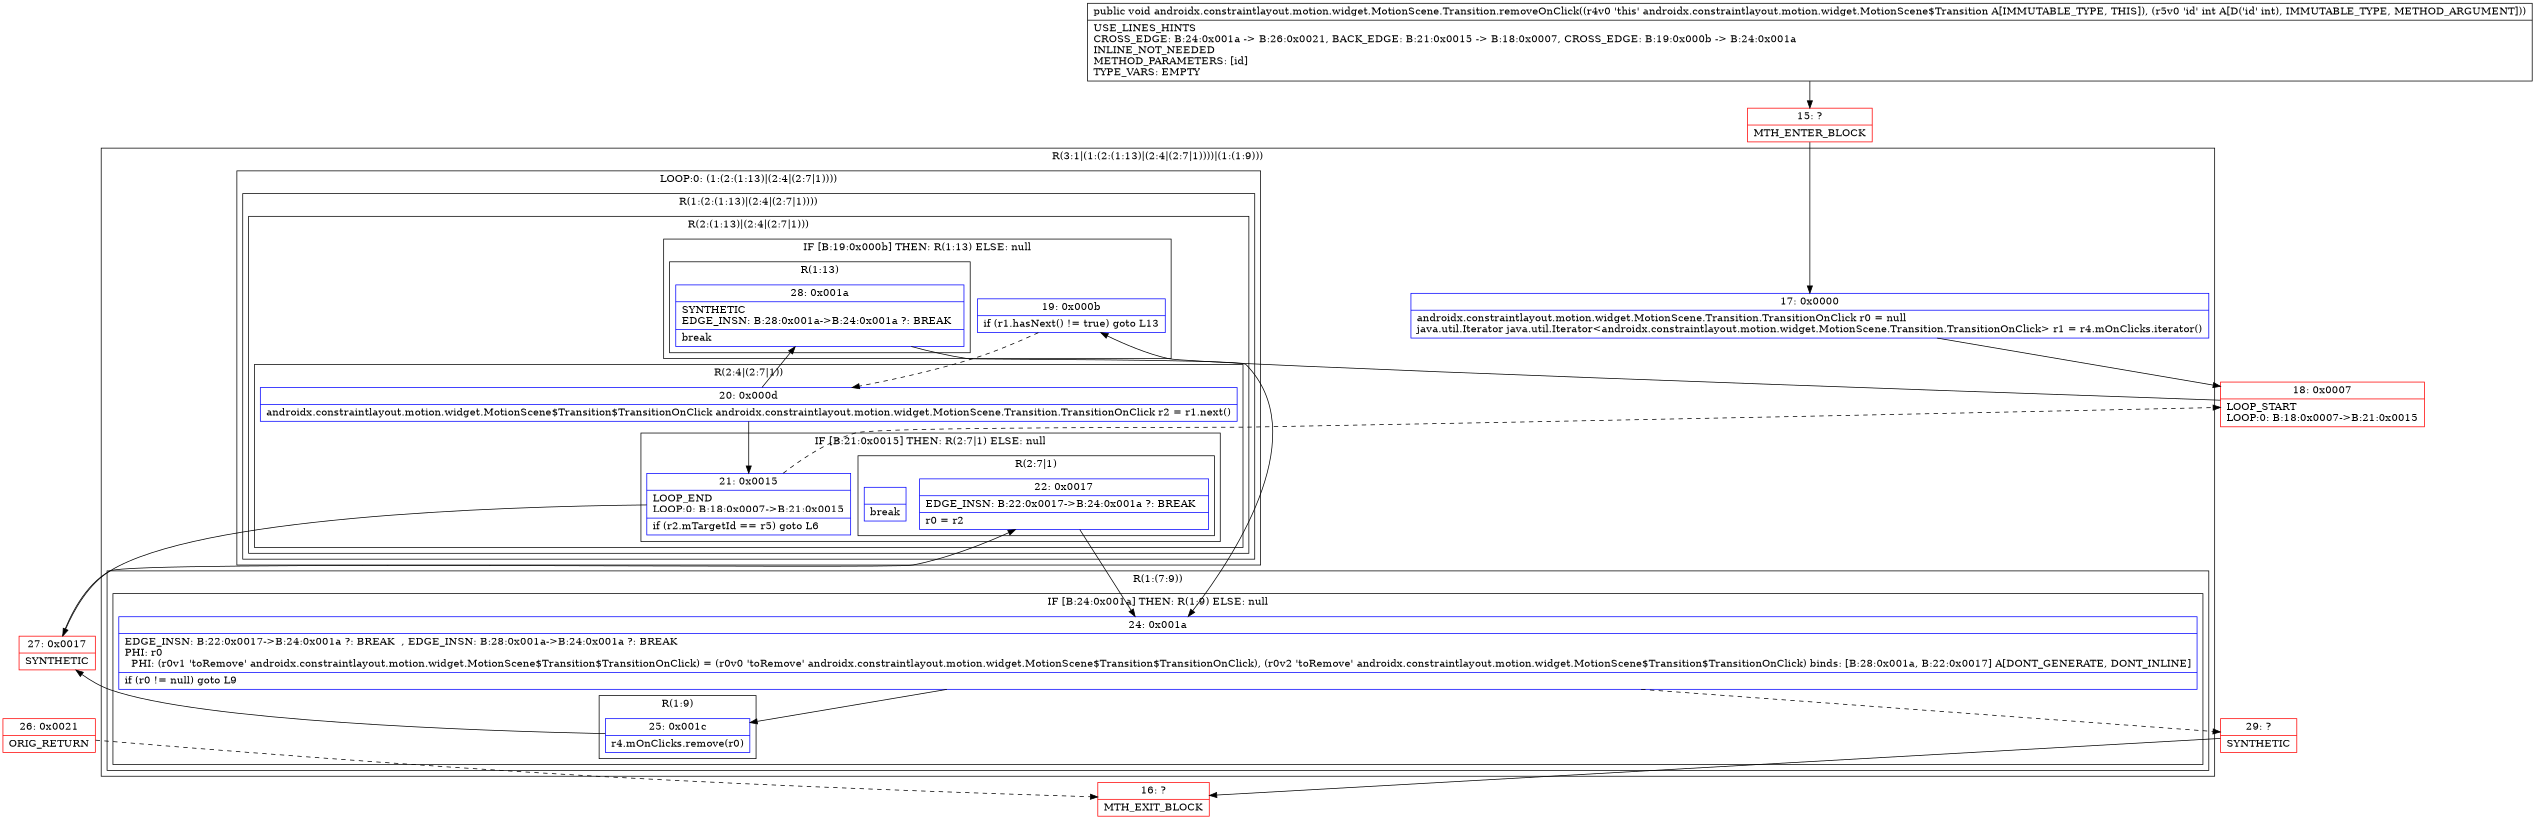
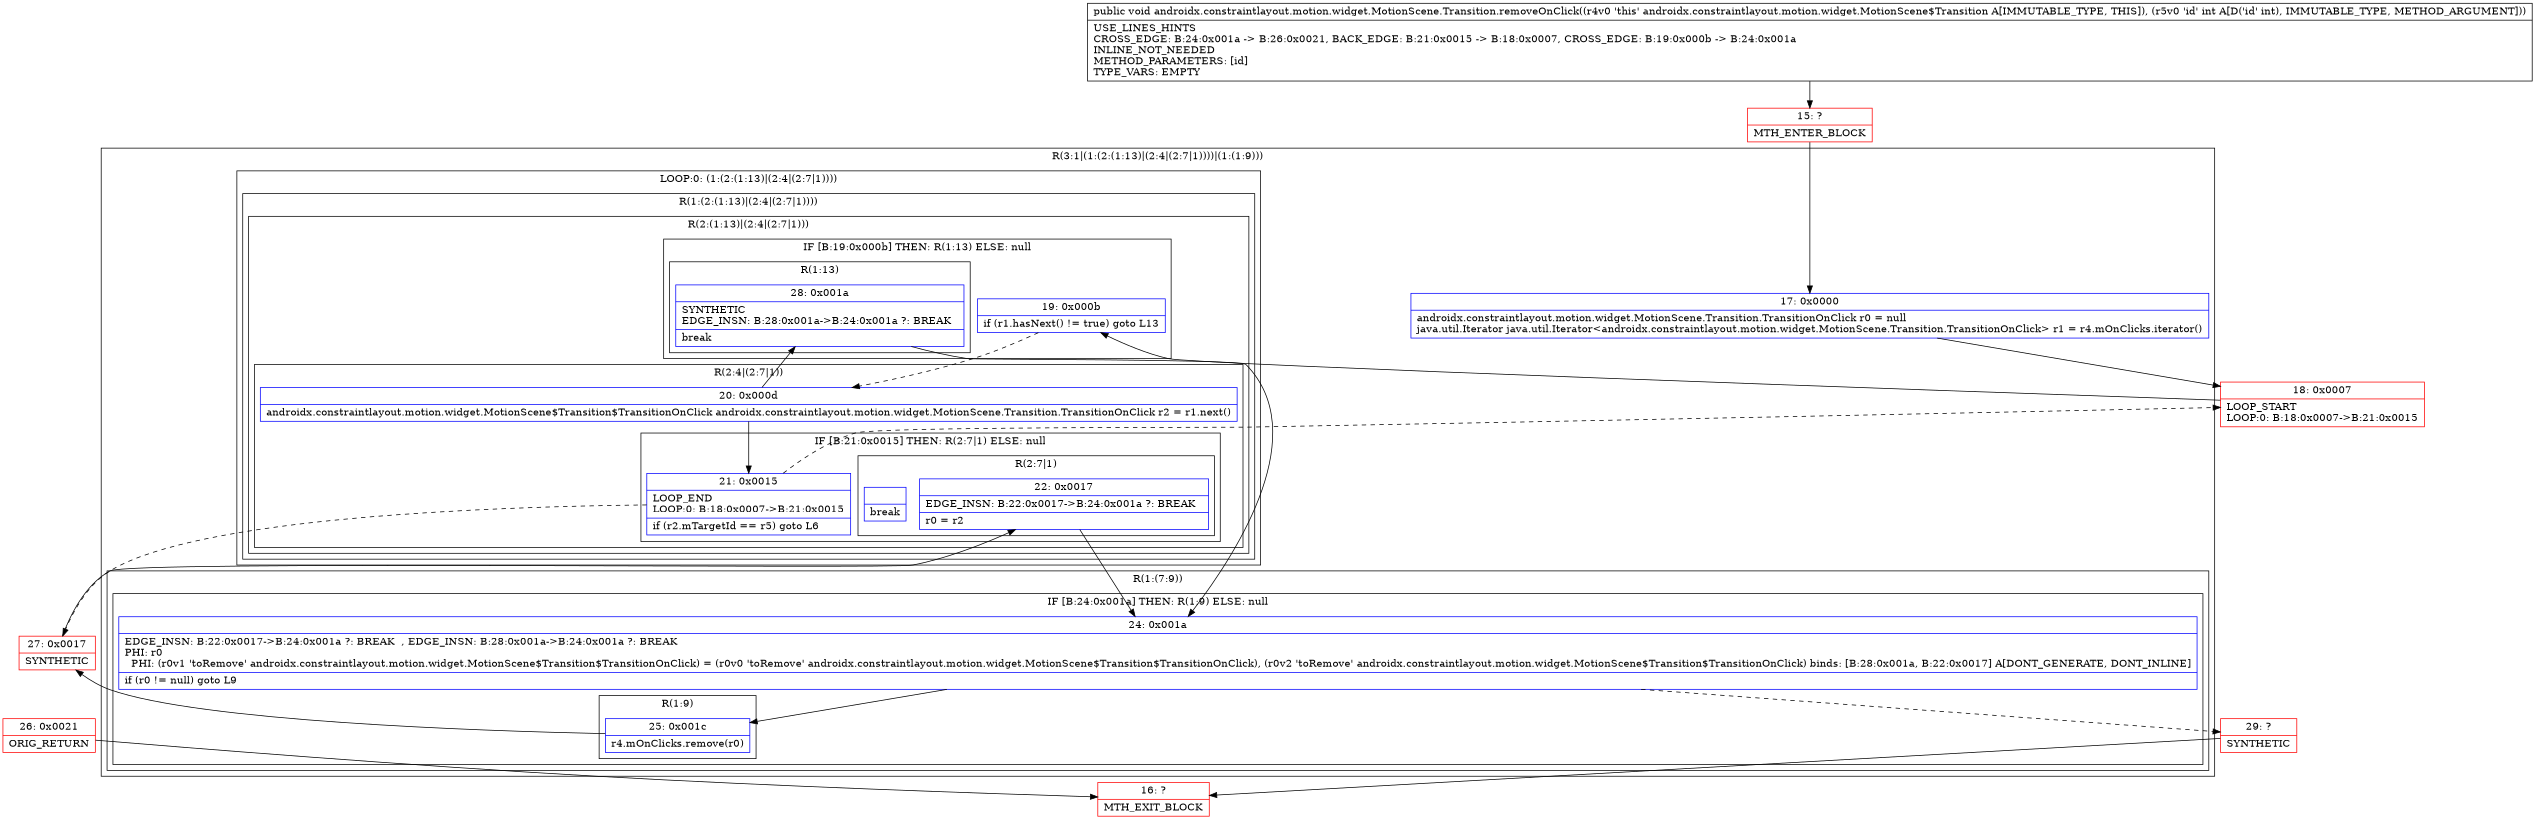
(338, 520) -> (338, 520)
(692, 781) -> (692, 781)
